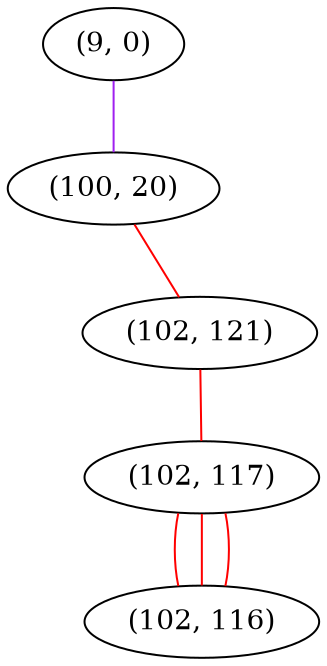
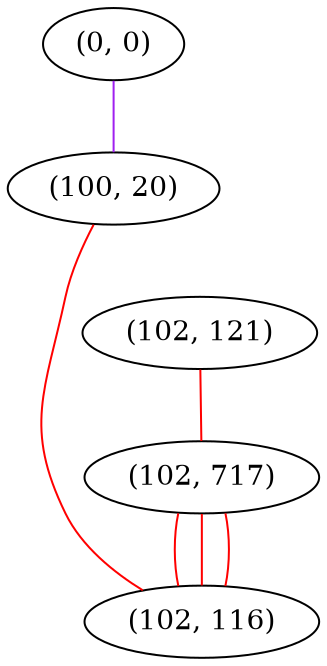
(114, 44) -> (114, 44)
(157, 261) -> (42, 422)
(202, 477) -> (202, 477)
